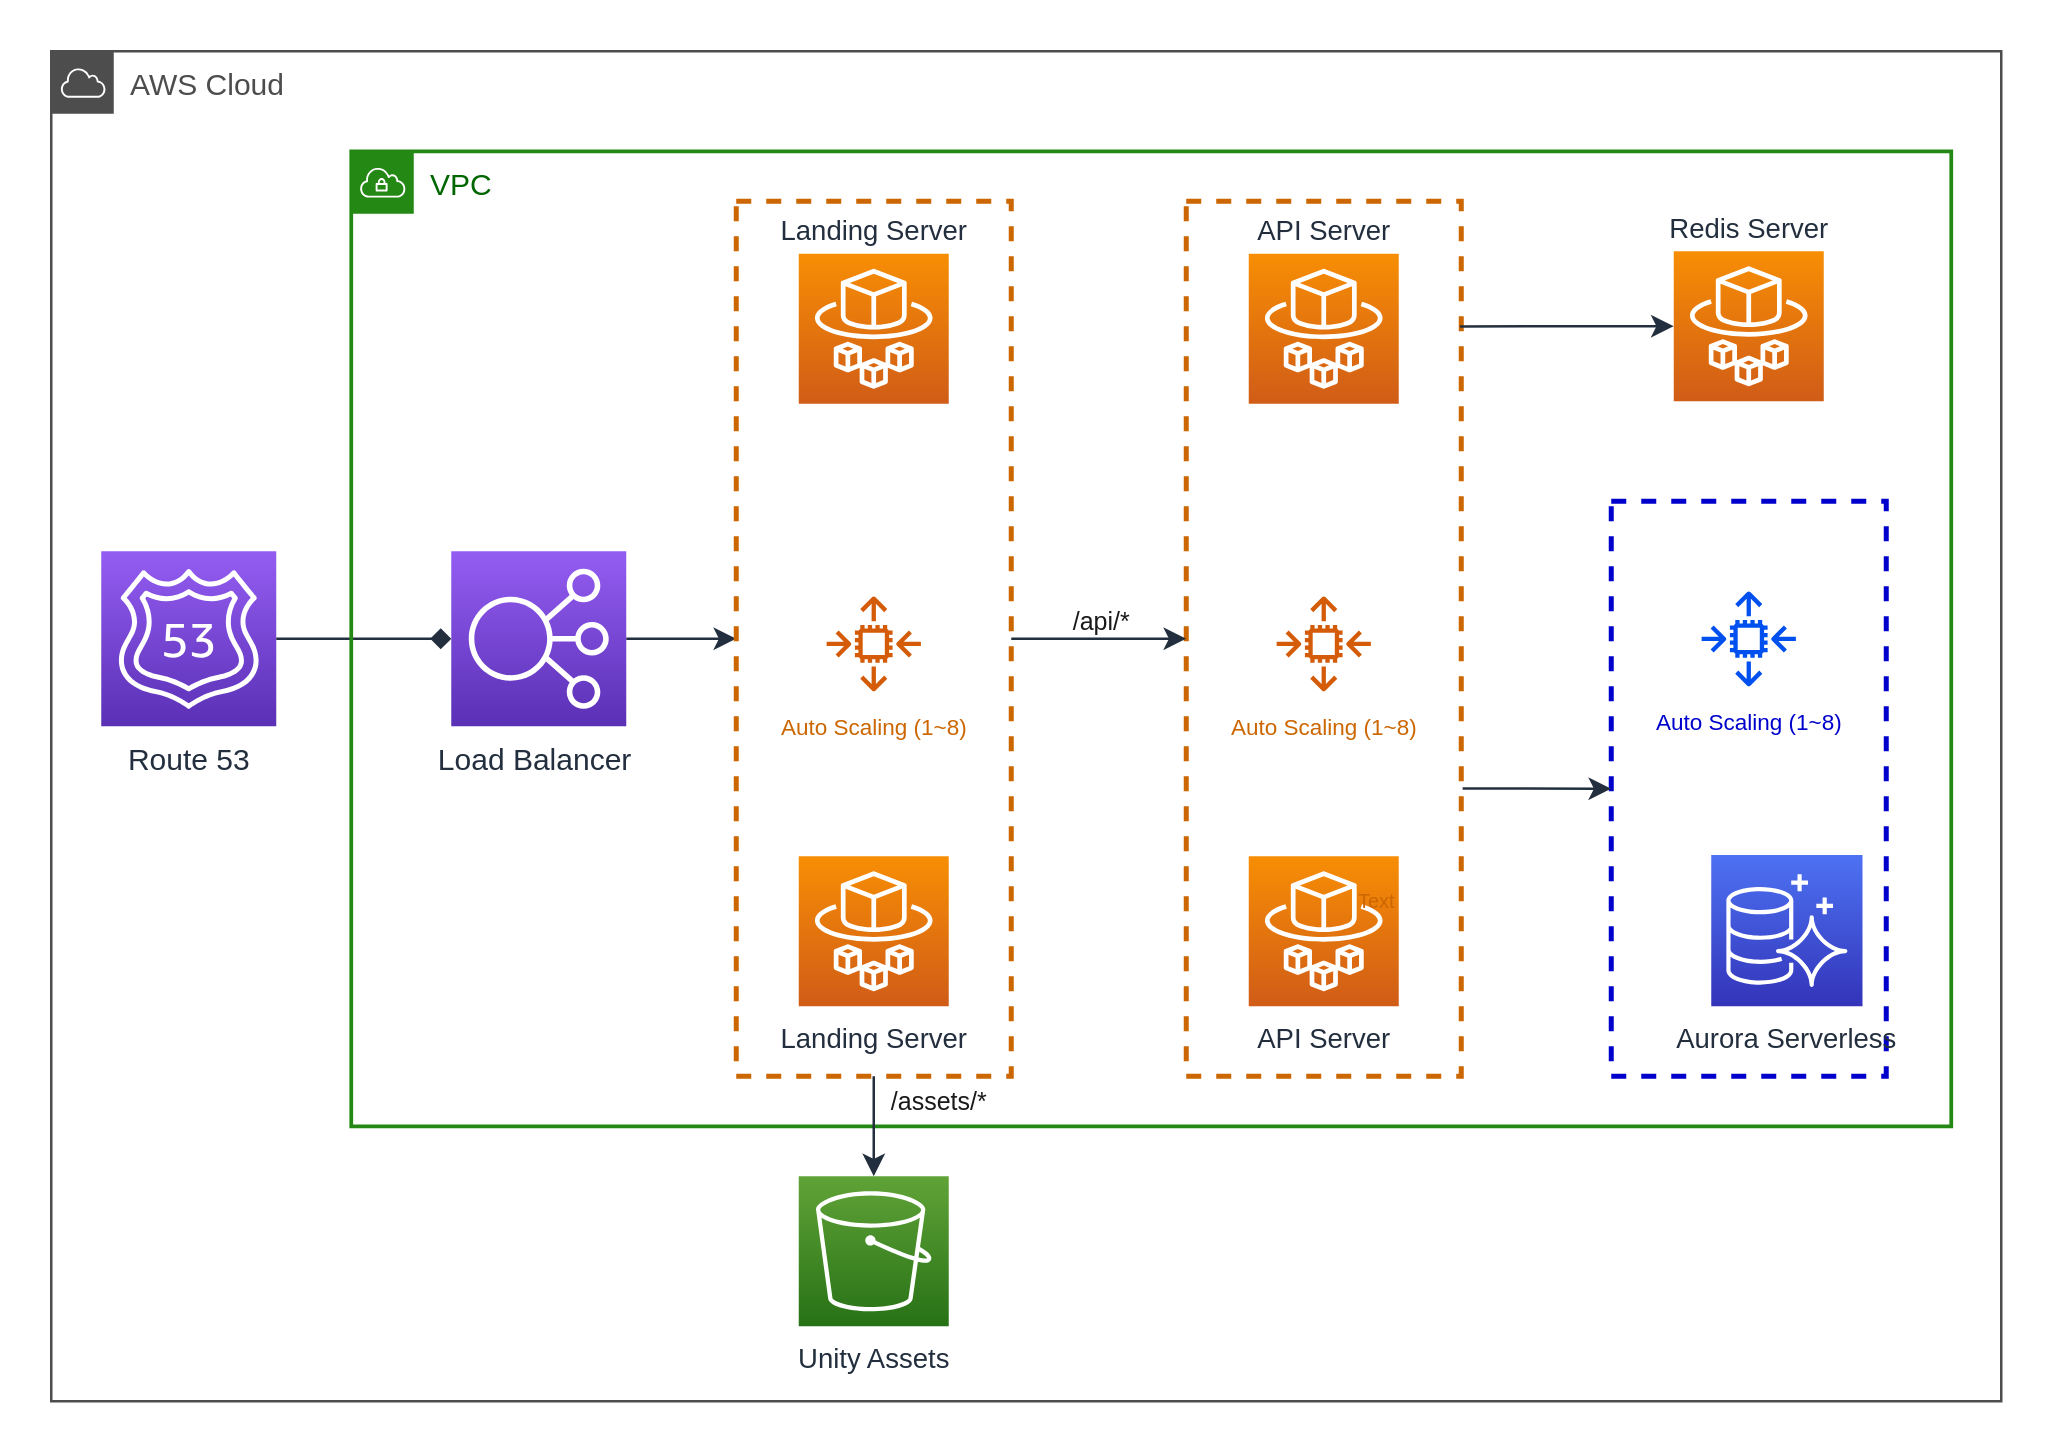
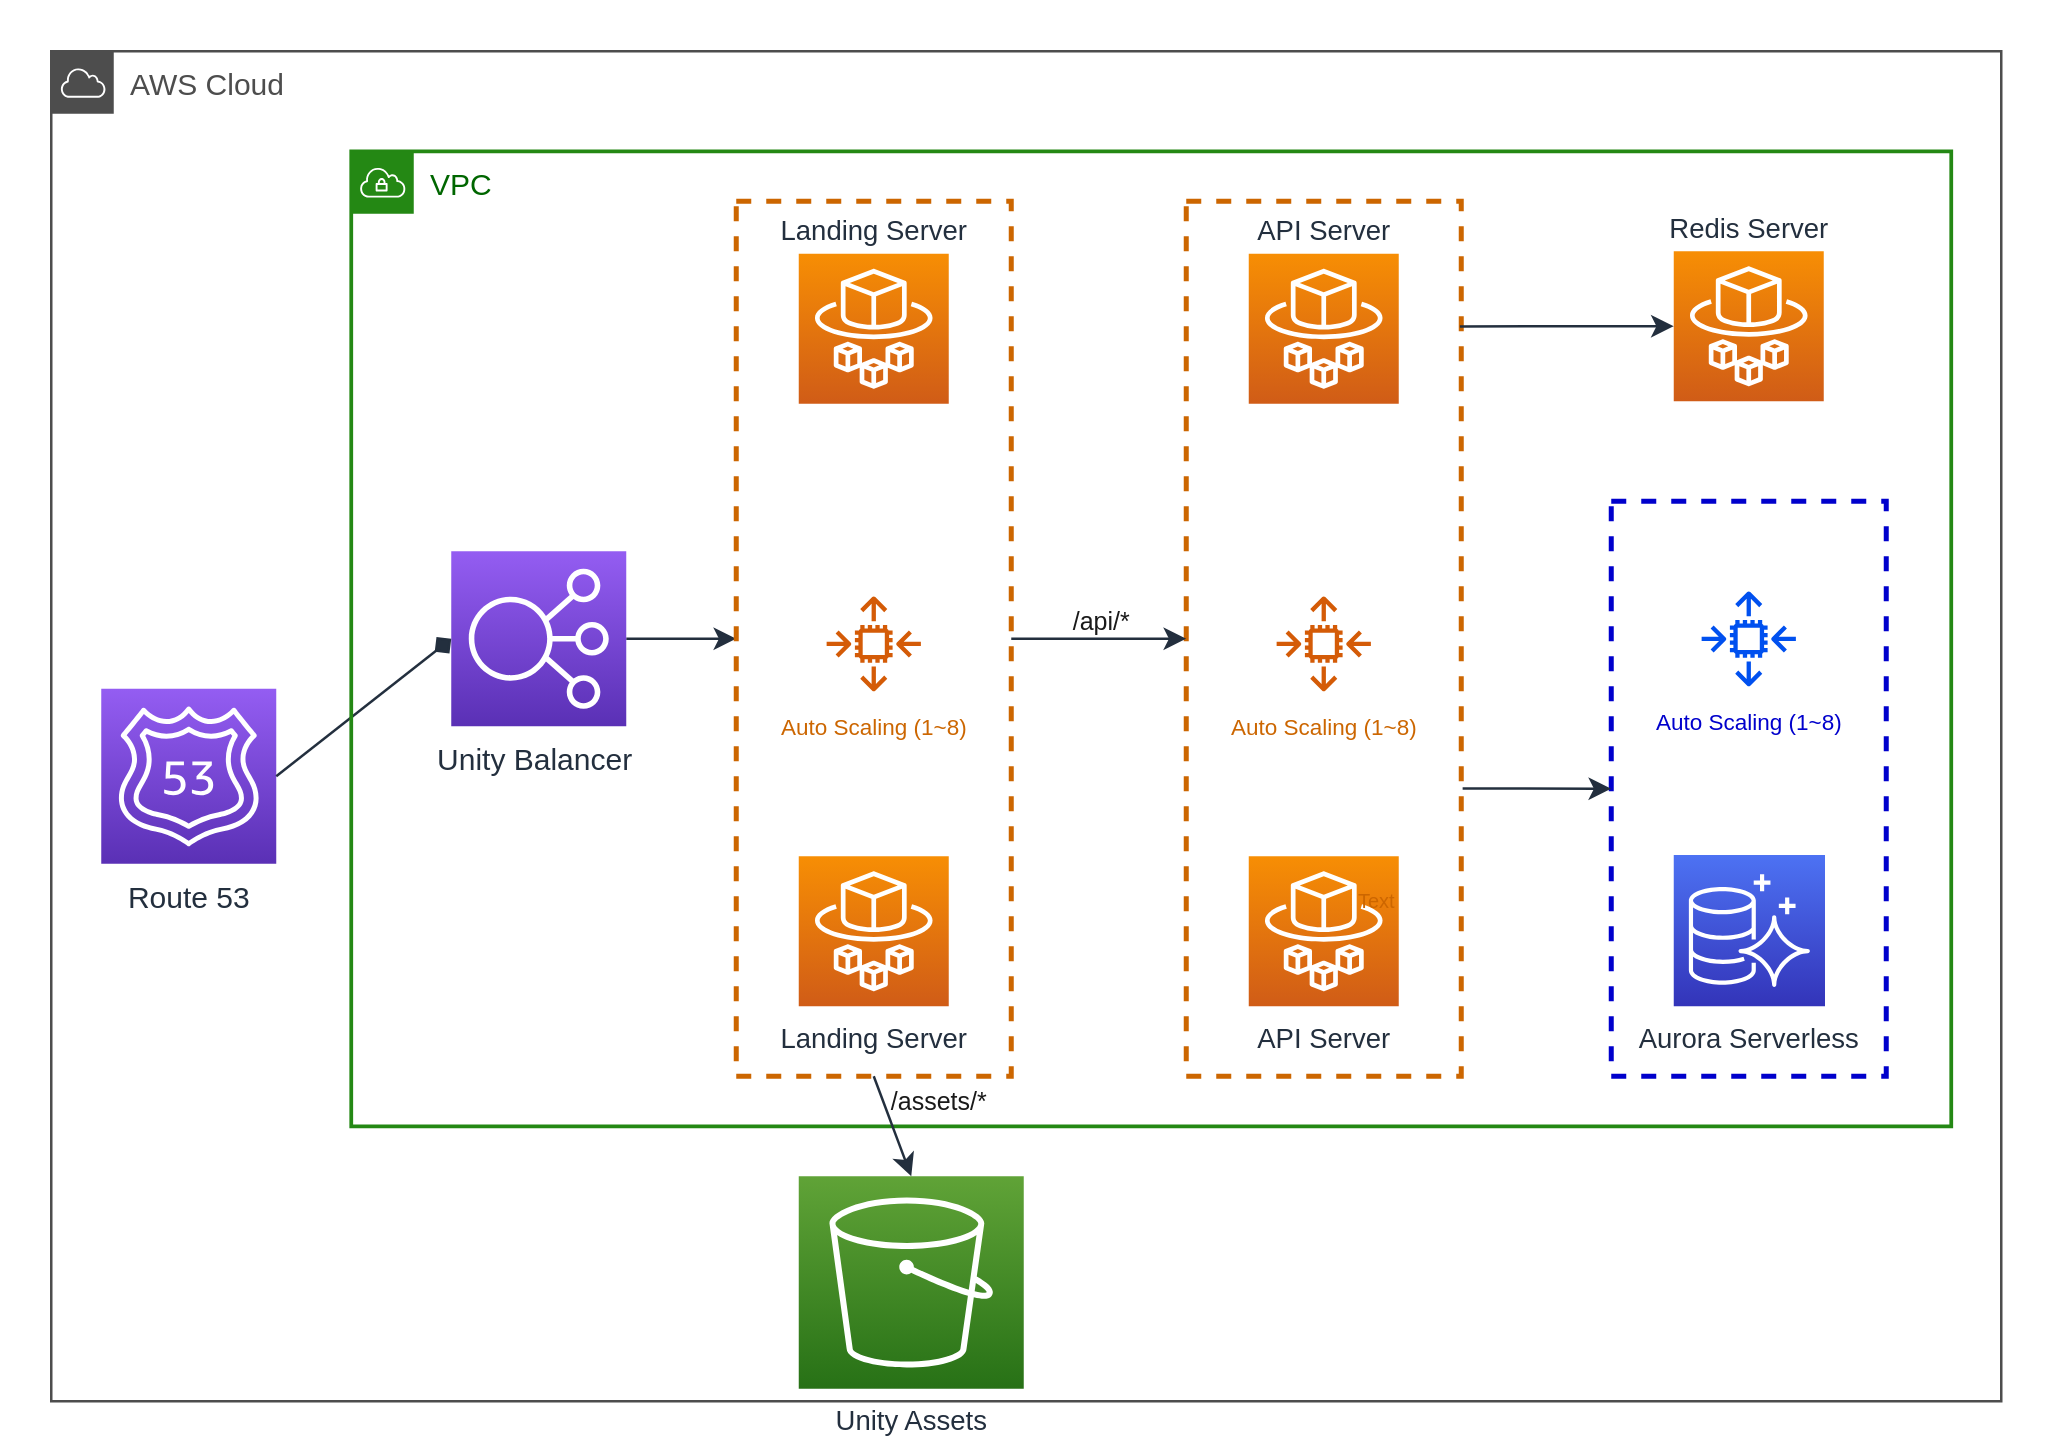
(189, 639) -> (189, 776)
(540, 762) -> (540, 762)
(1787, 931) -> (1749, 931)
(874, 1251) -> (911, 1283)
